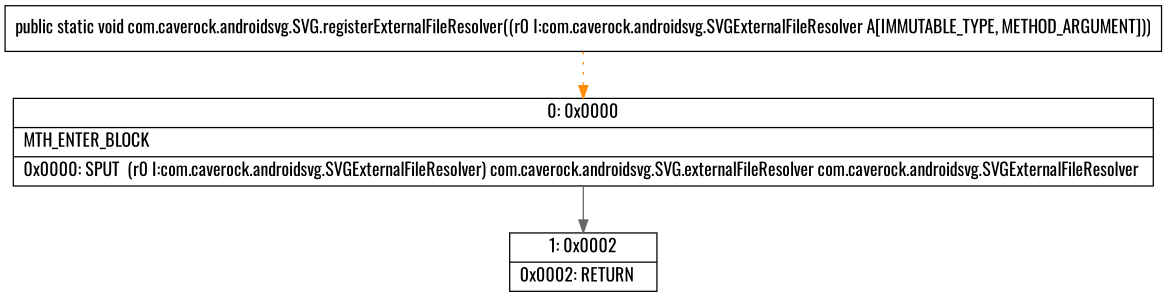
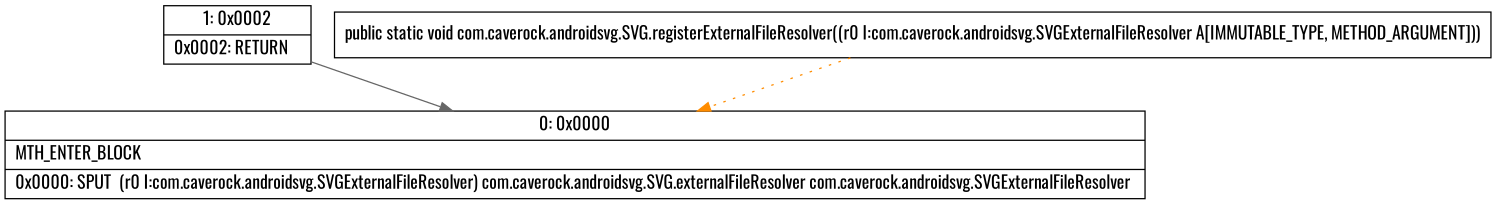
(583, 203) -> (376, 84)
